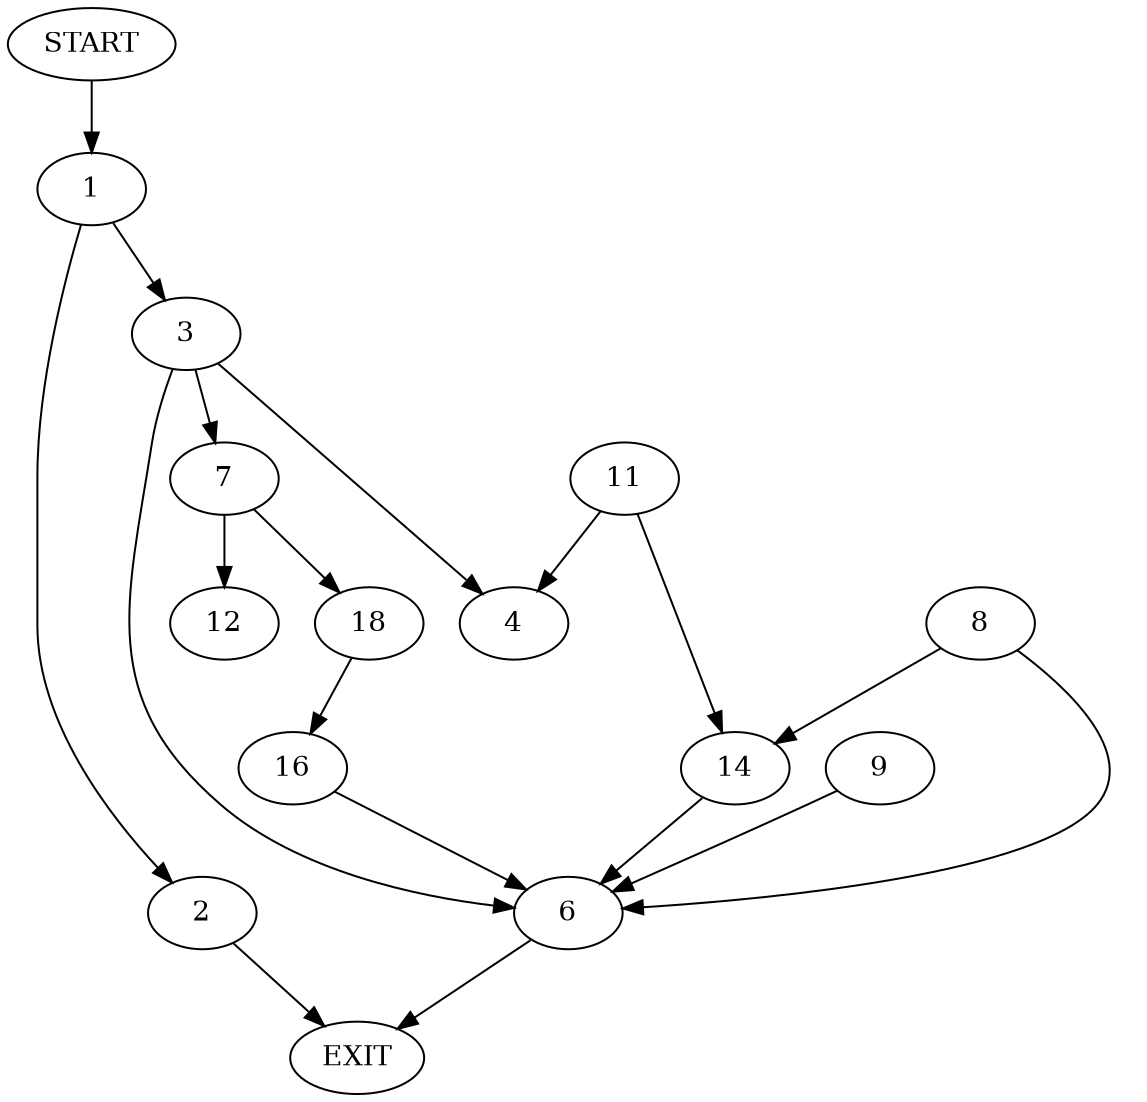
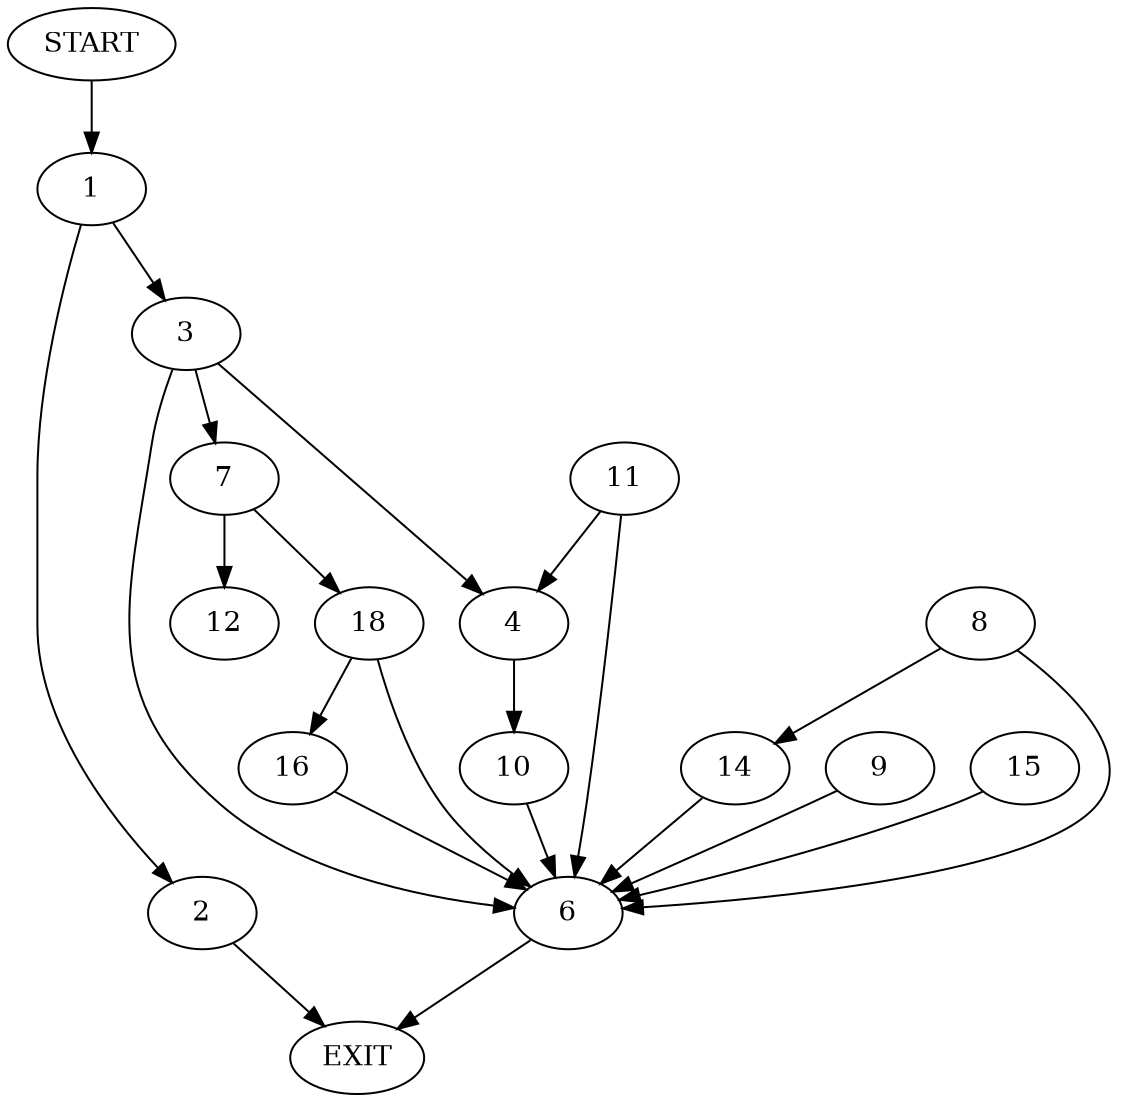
(676, 614) -> (602, 686)
none -> (514, 768)
none -> (1025, 768)
none -> (426, 780)
